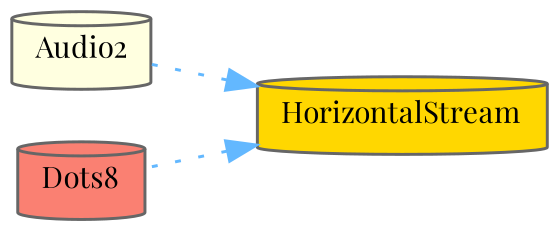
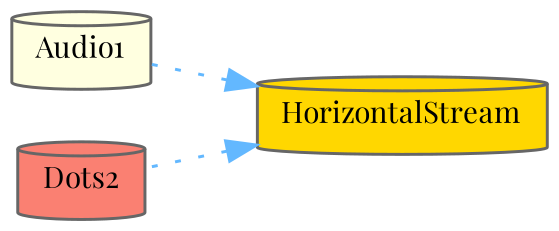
(81, 50) -> (81, 50)
(81, 181) -> (81, 181)
